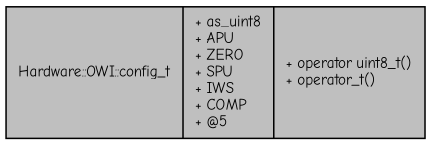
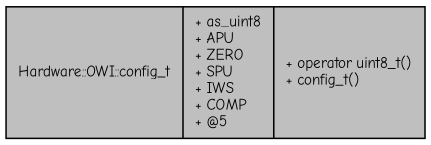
(331, 80) -> (323, 80)
